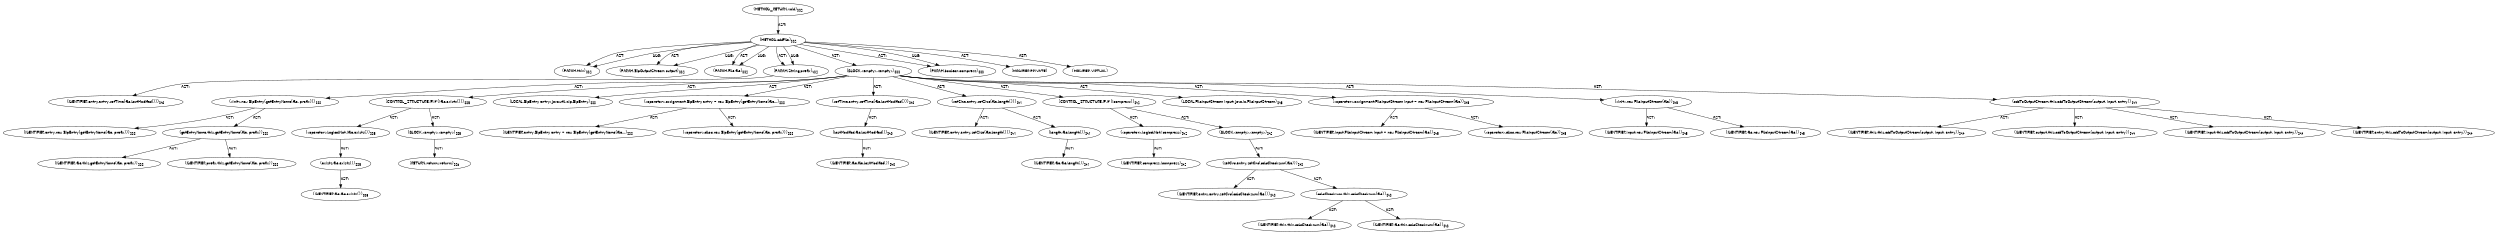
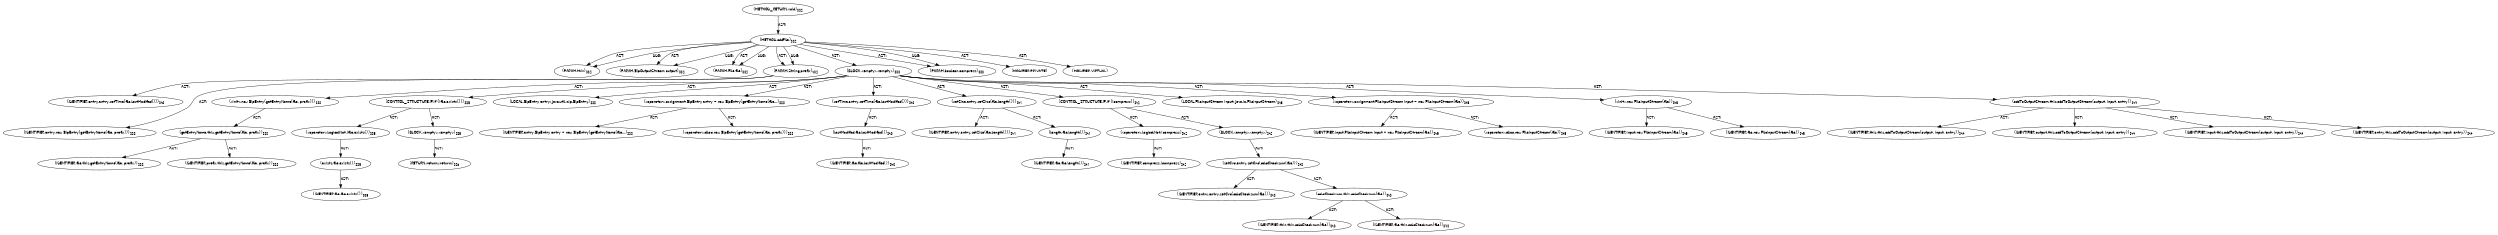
(197, 121) -> (332, 82)
(1446, 225) -> (1446, 225)
